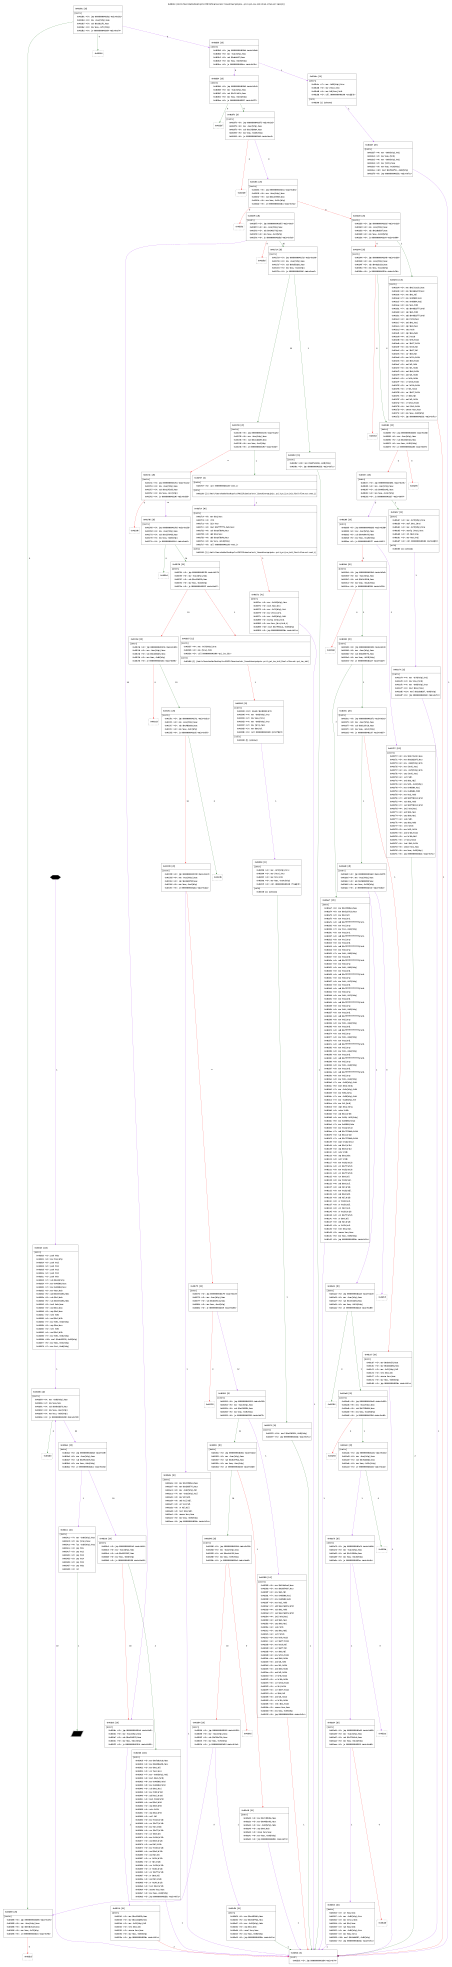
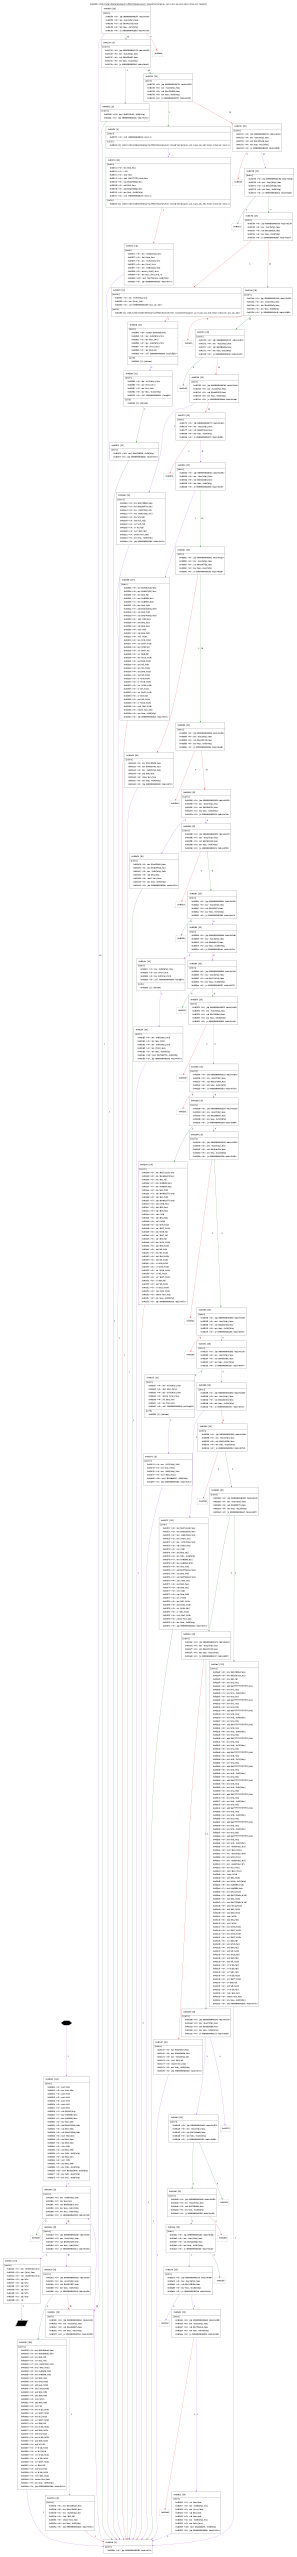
(28, 951) -> (209, 871)
